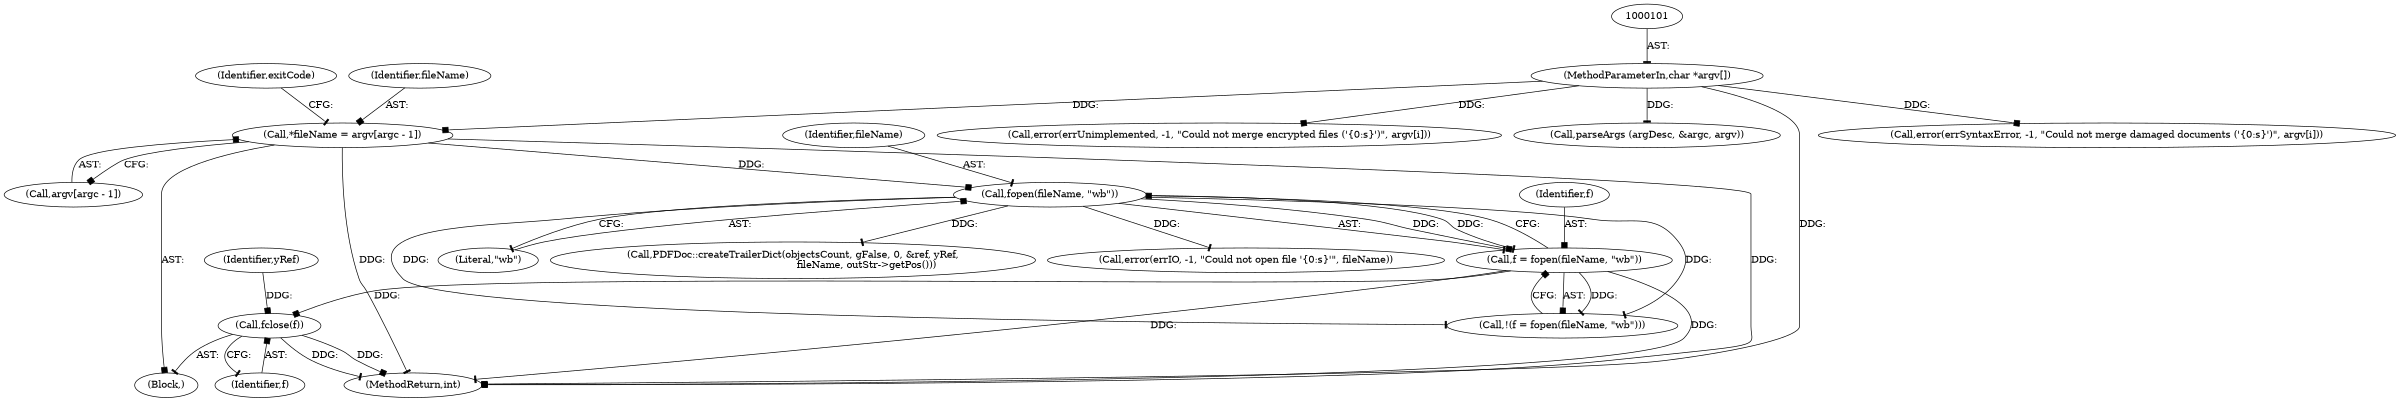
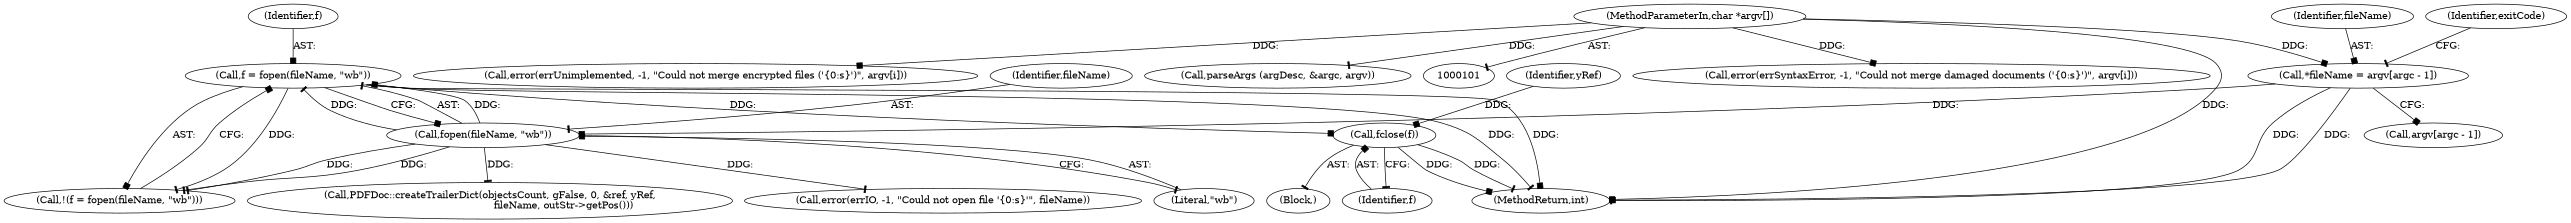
(1647, 44) -> (1567, 47)
(142, 146) -> none
(162, 216) -> none
